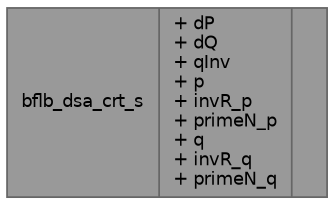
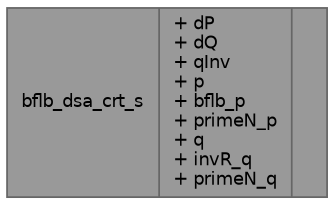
(213, 102) -> (210, 102)
